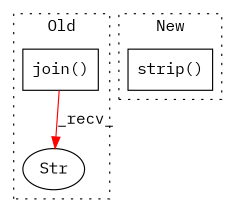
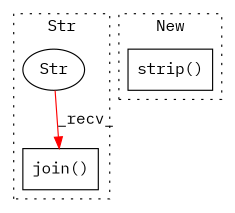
(62, 27) -> (62, 27)
(58, 114) -> (57, 114)
